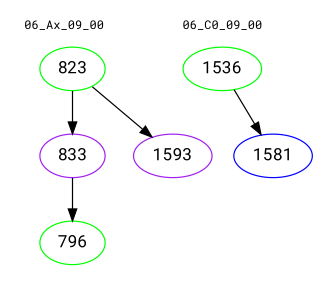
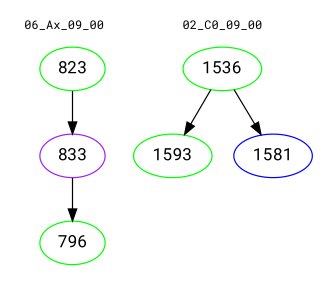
(223, 26) -> (223, 26)
(107, 99) -> (201, 107)
(173, 156) -> (173, 156)
